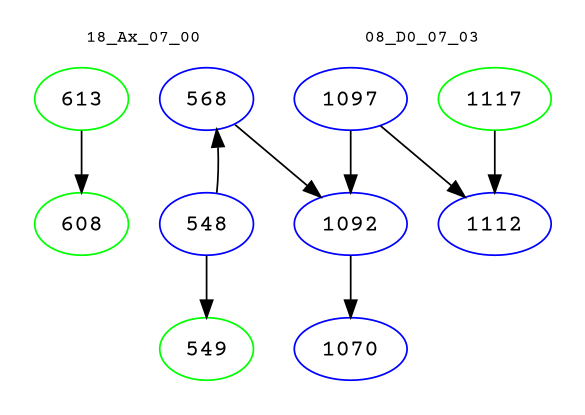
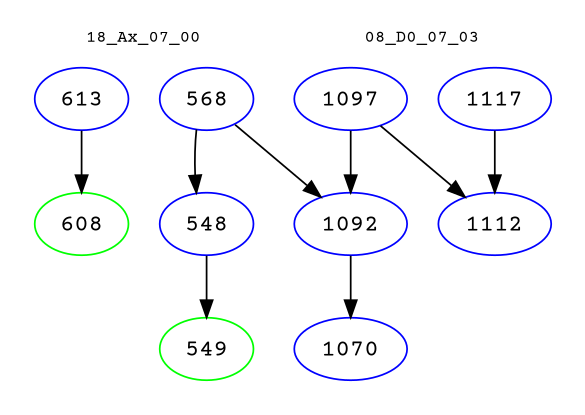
(82, 99) -> (82, 99)
(495, 99) -> (495, 99)
(218, 170) -> (195, 152)
